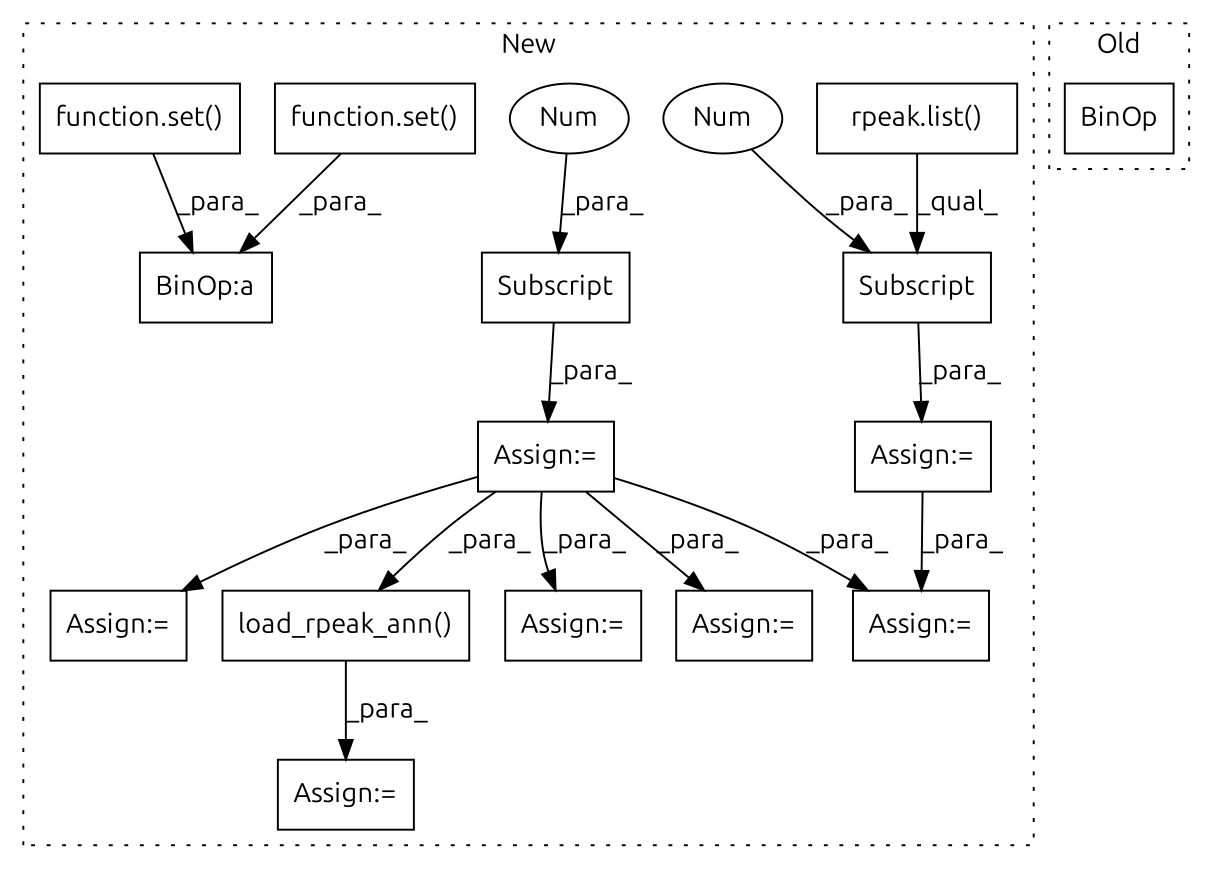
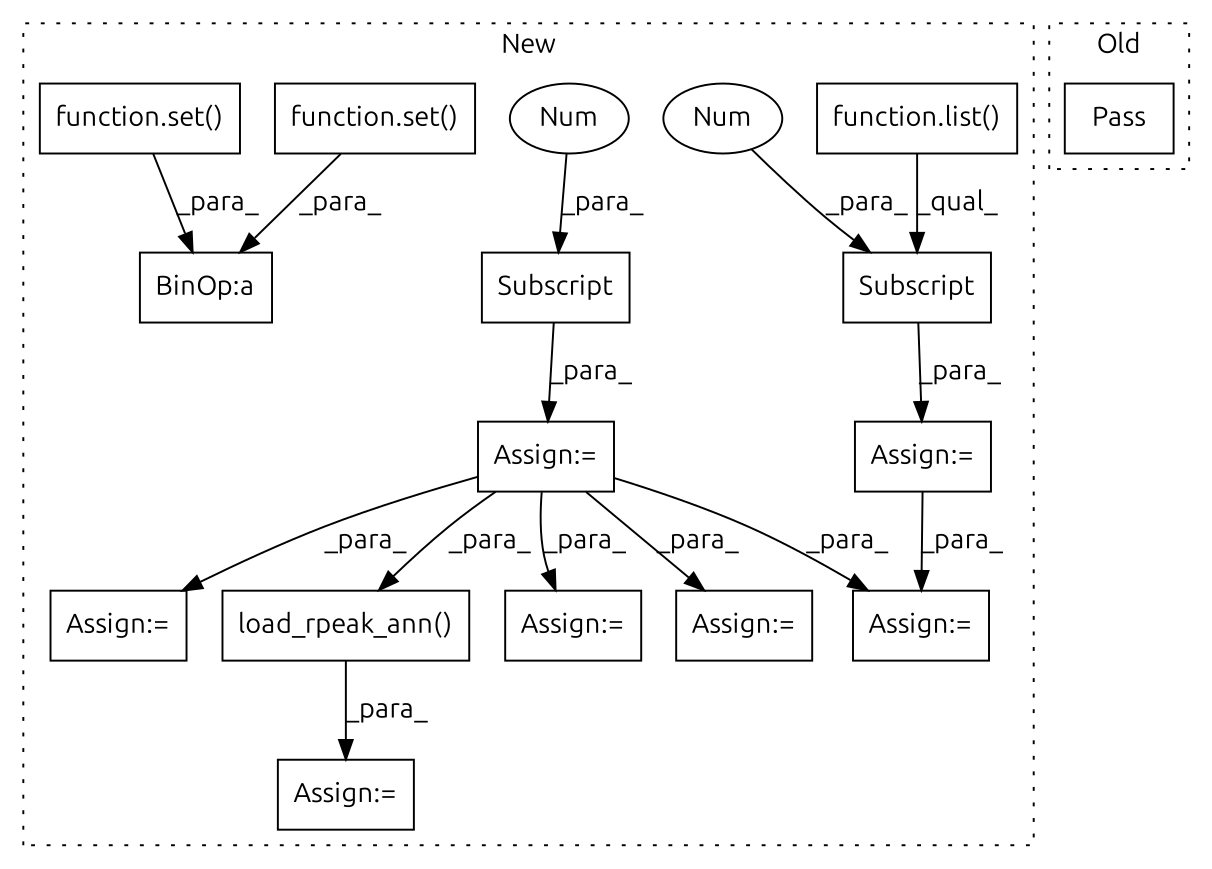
(917, 119) -> (917, 119)
(1119, 119) -> (1119, 119)
